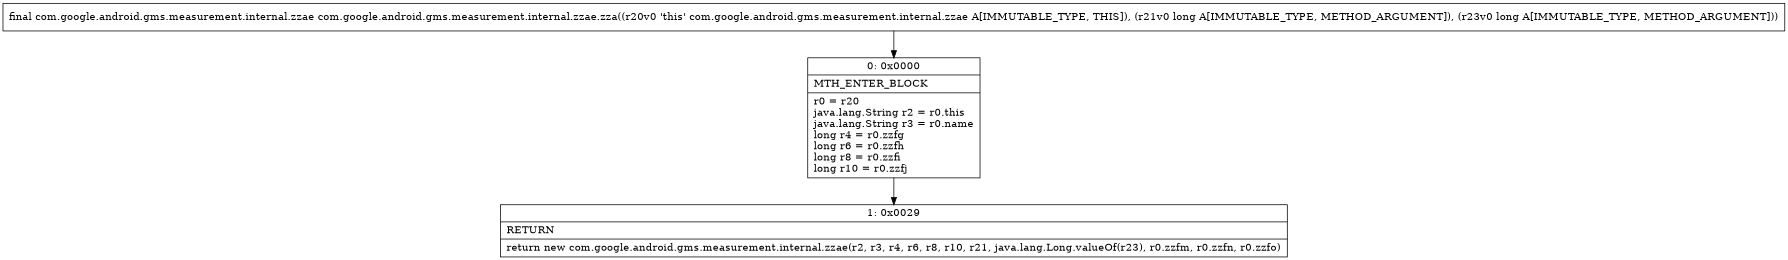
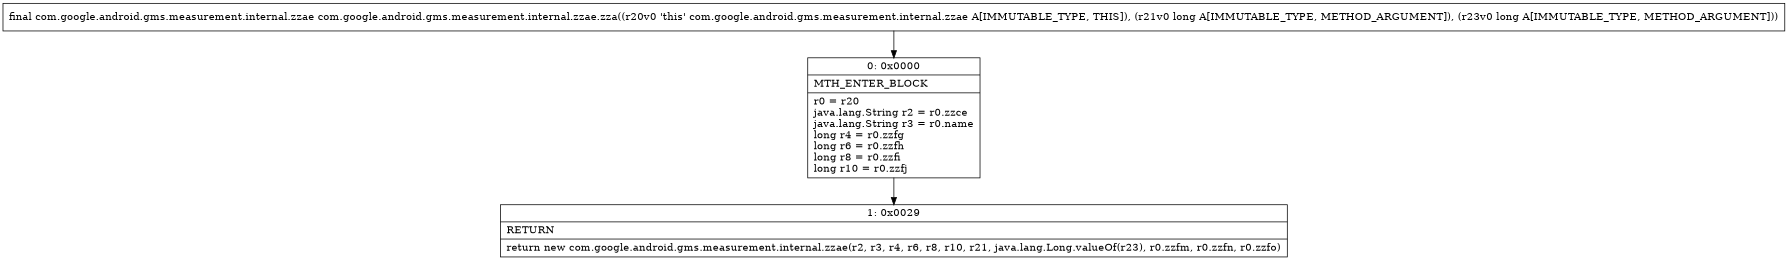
(889, 113) -> (891, 113)
